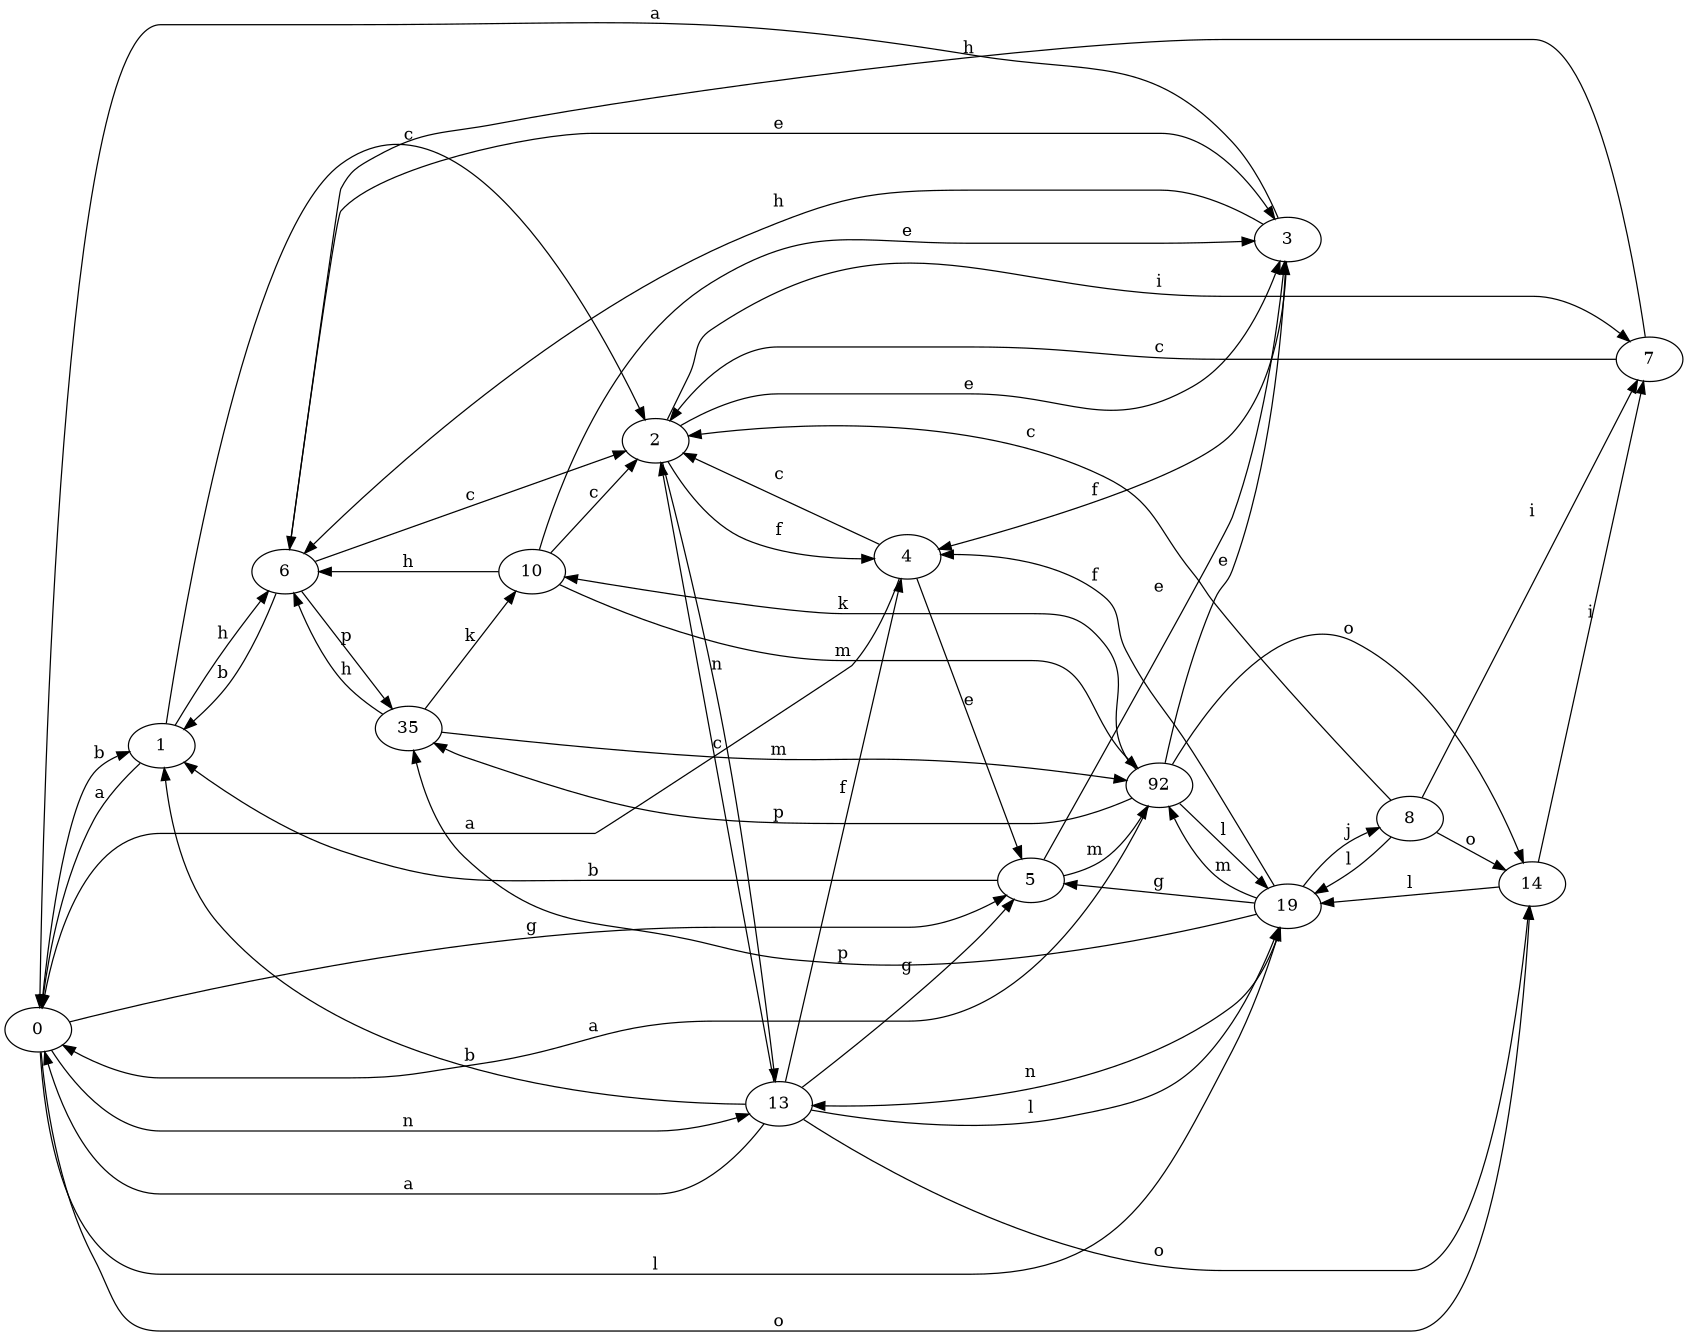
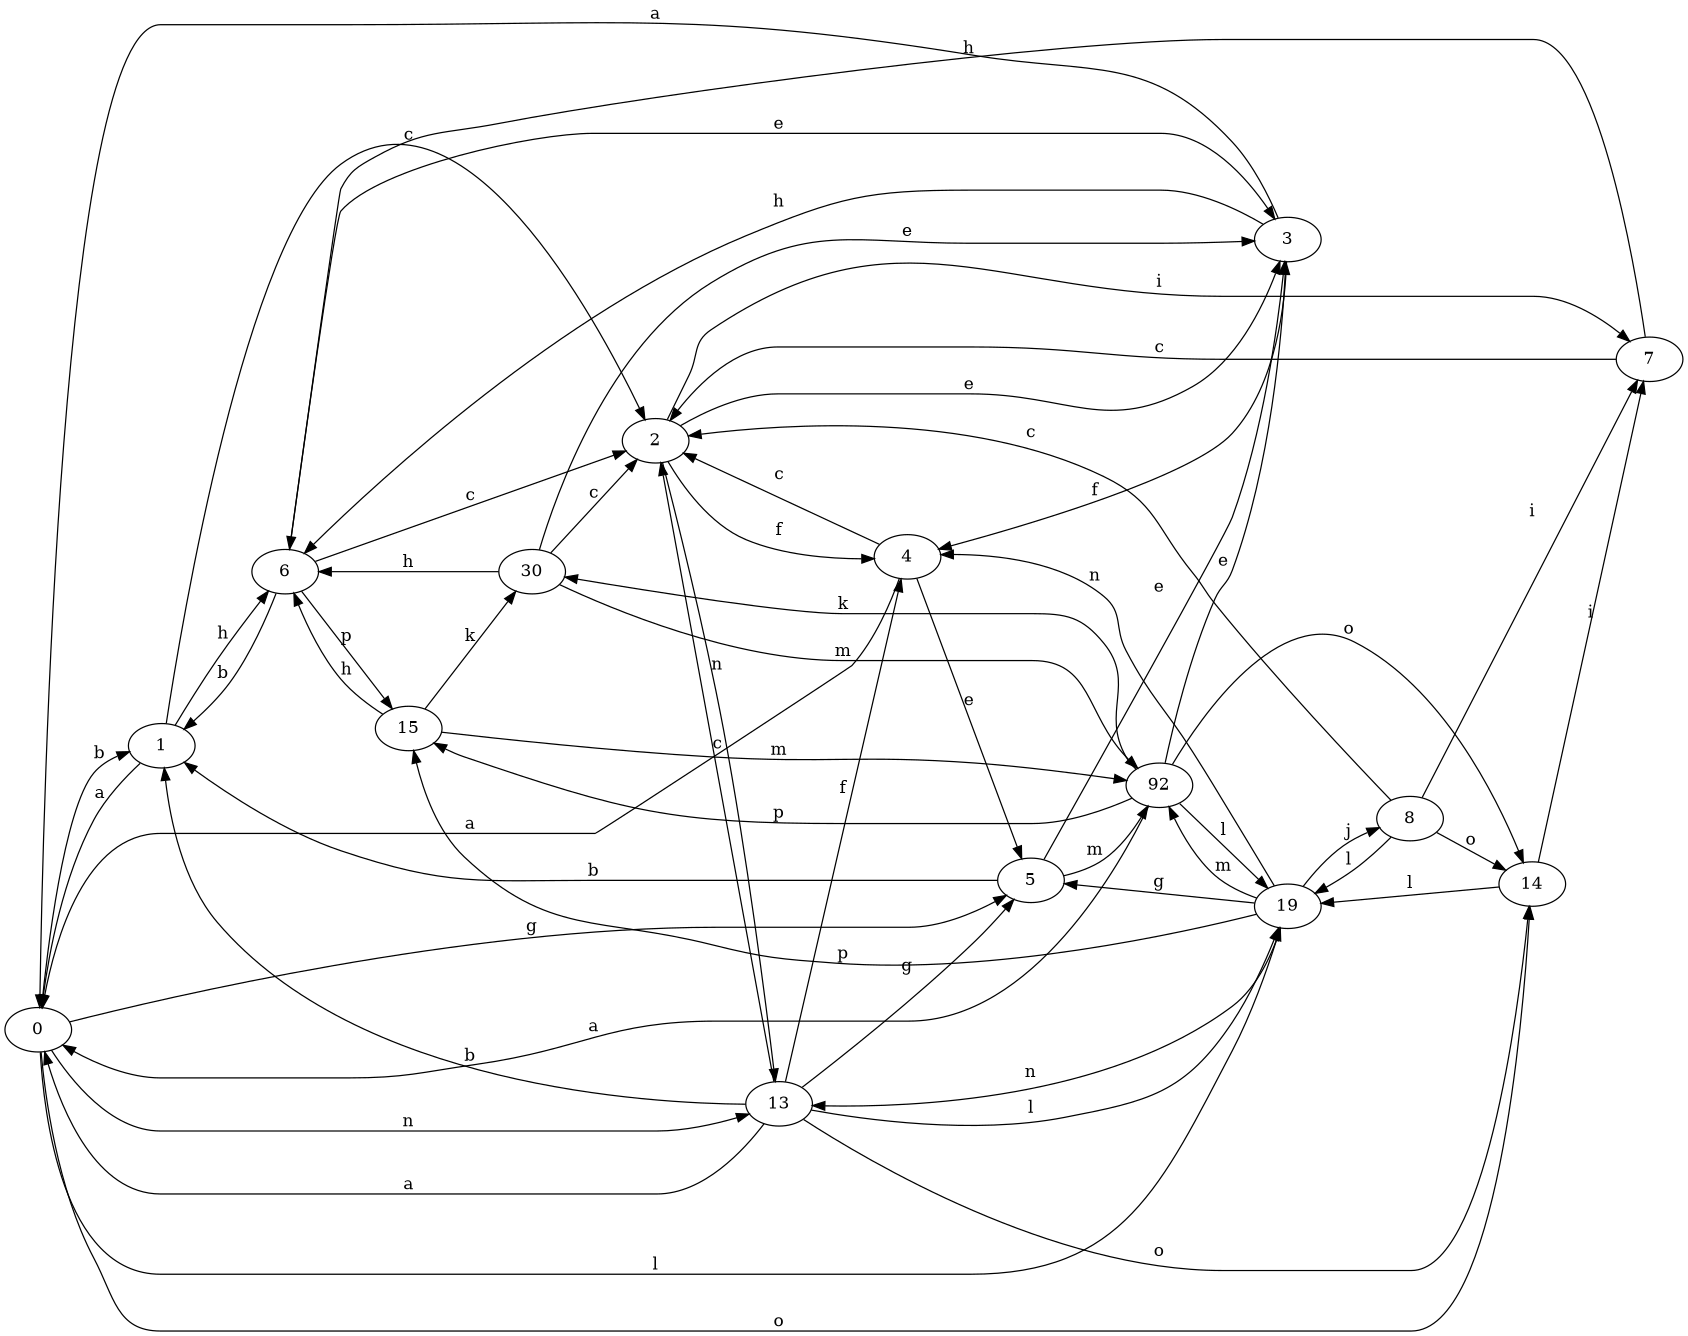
(532, 572) -> (532, 572)
(1095, 576) -> (1095, 576)
(409, 728) -> (409, 728)
